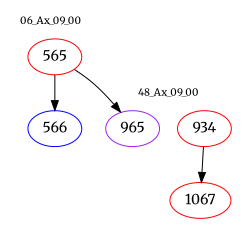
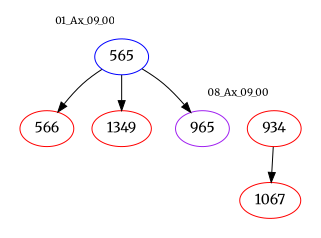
(51, 21) -> (86, 21)
(55, 57) -> (122, 57)
(169, 93) -> (238, 93)
(55, 129) -> (47, 129)
none -> (122, 129)
